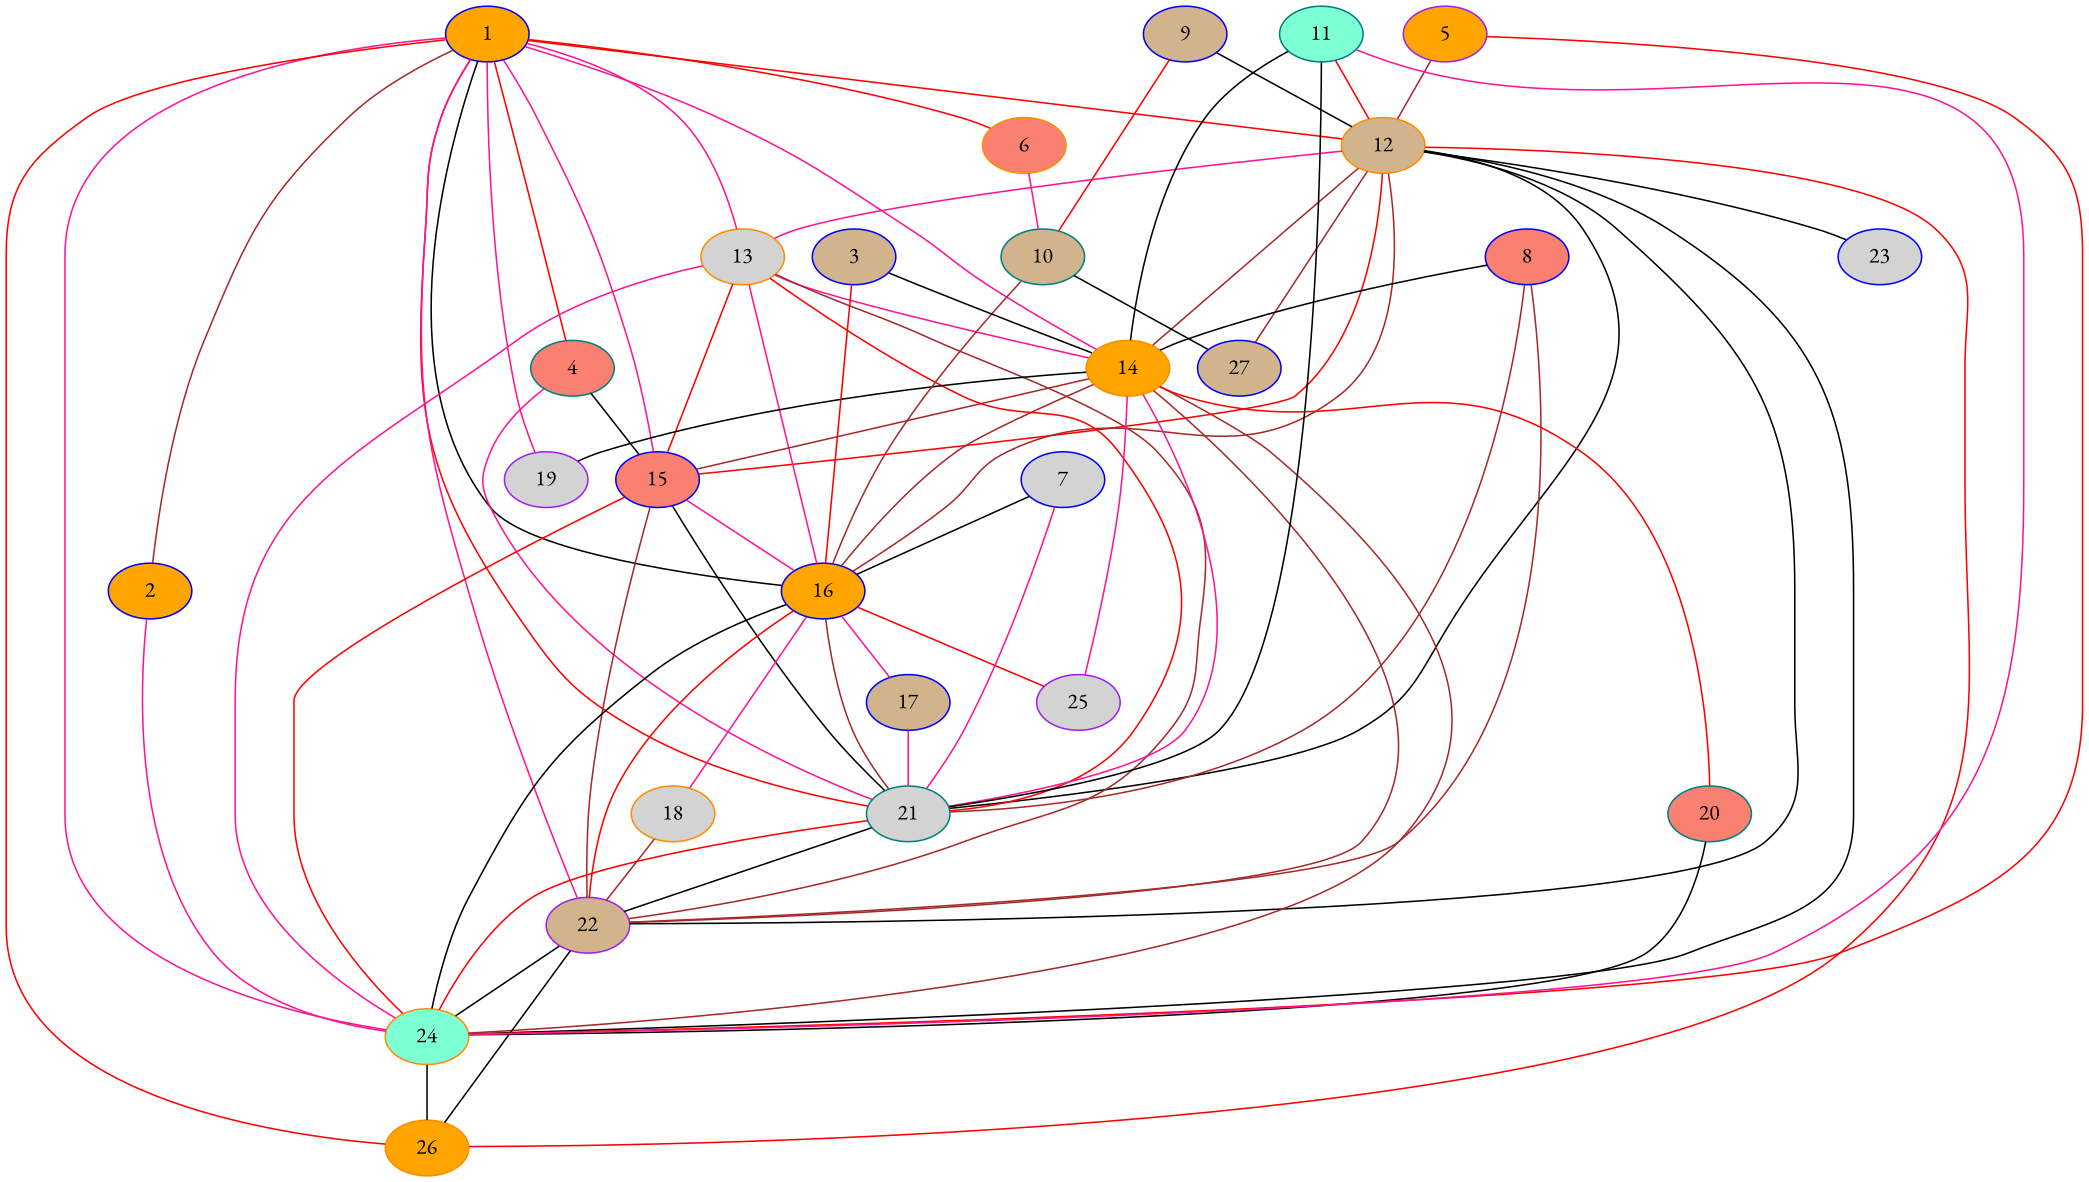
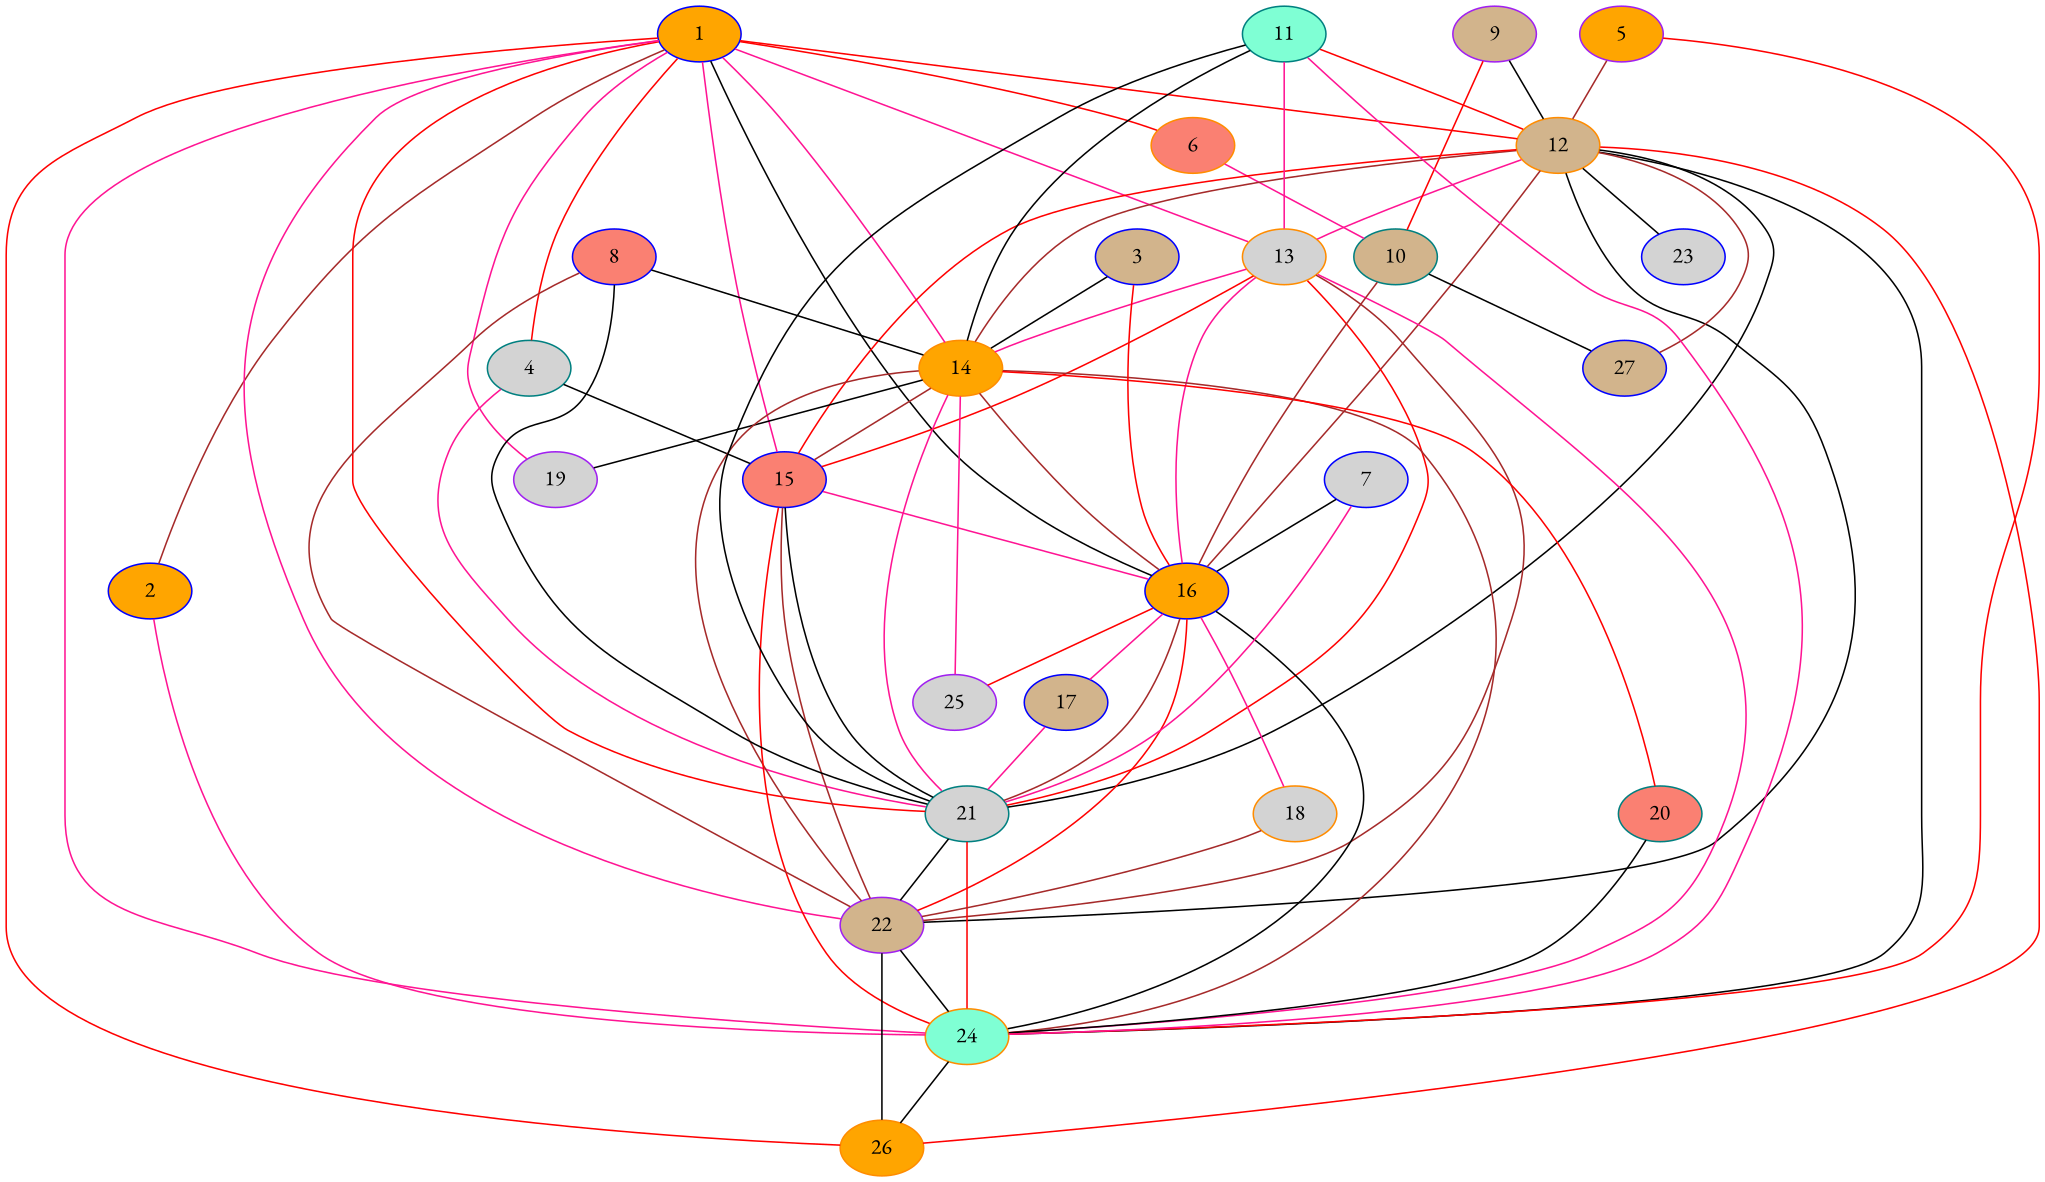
(1185, 34) -> (1495, 34)
none -> (1284, 145)
(572, 368) -> (529, 368)
(1362, 685) -> (567, 618)
